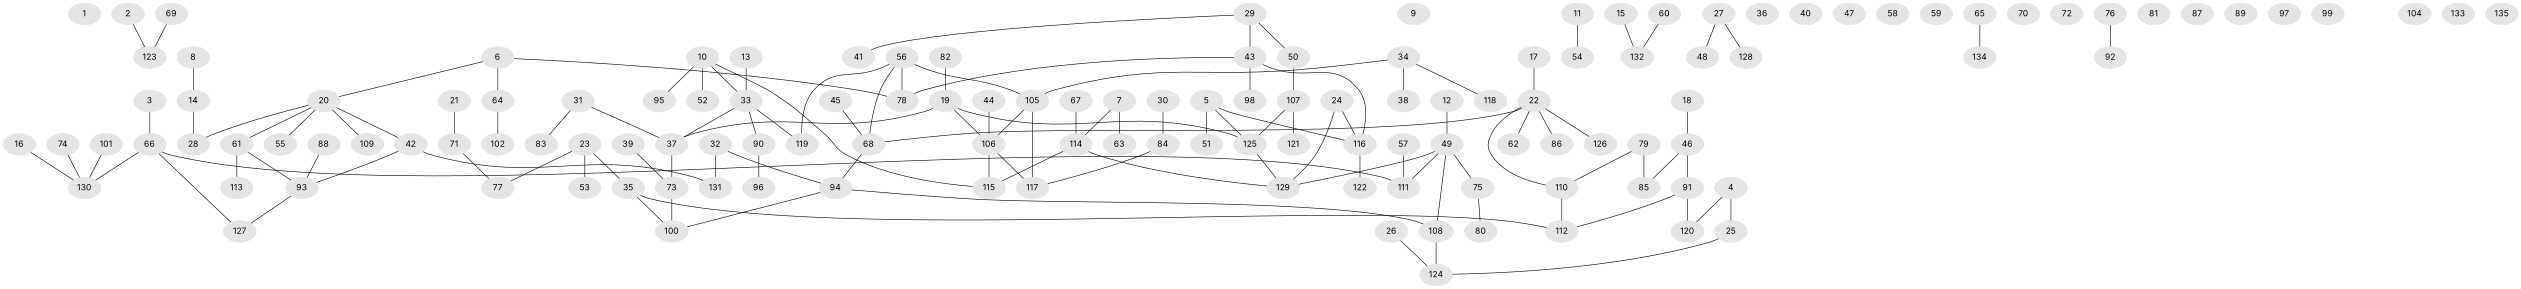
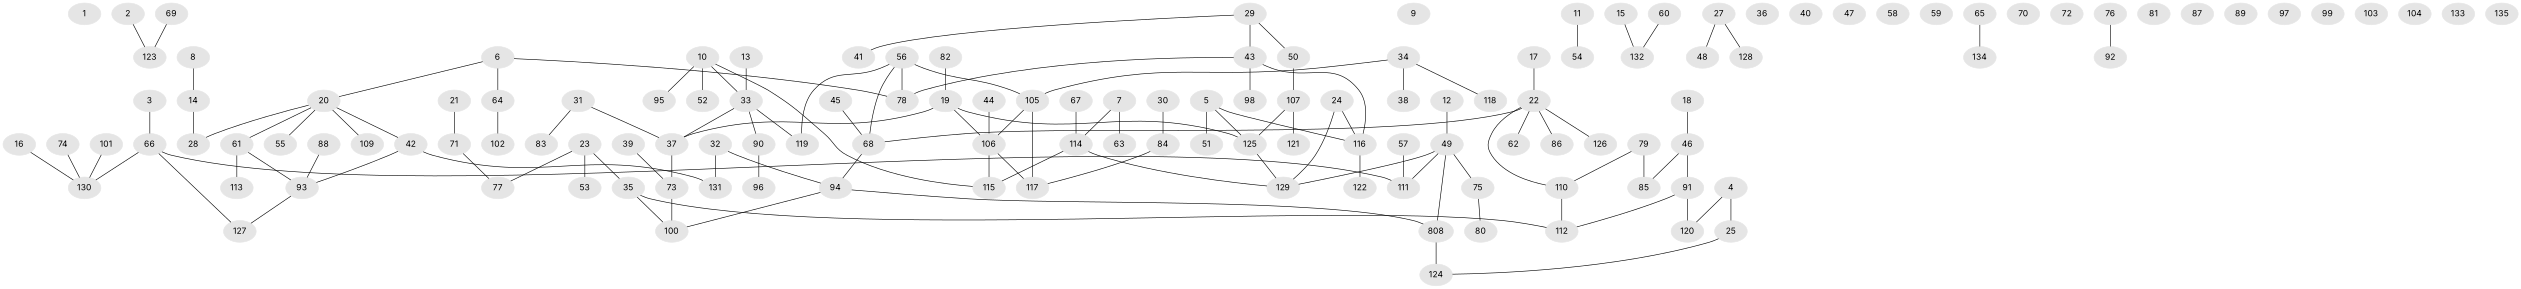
none -> (2371, 14)
(1391, 231) -> none
(1436, 231) -> (1436, 231)
